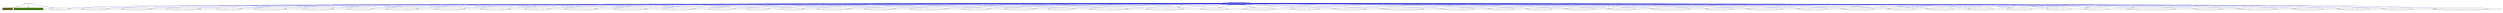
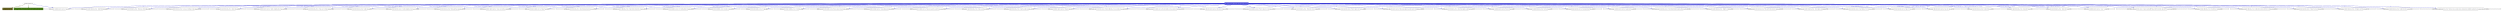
(1237, 4) -> (1237, 4)
